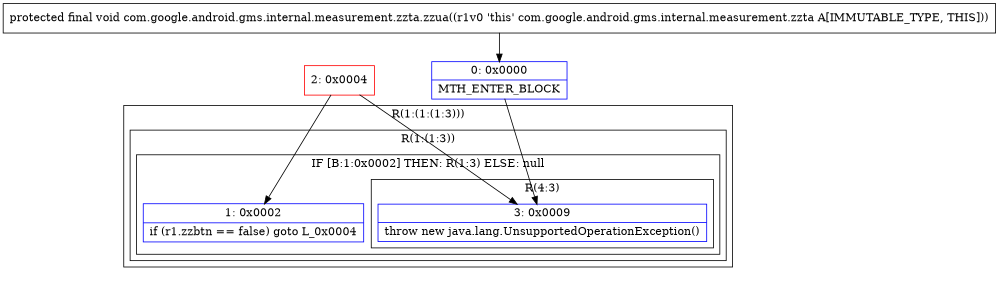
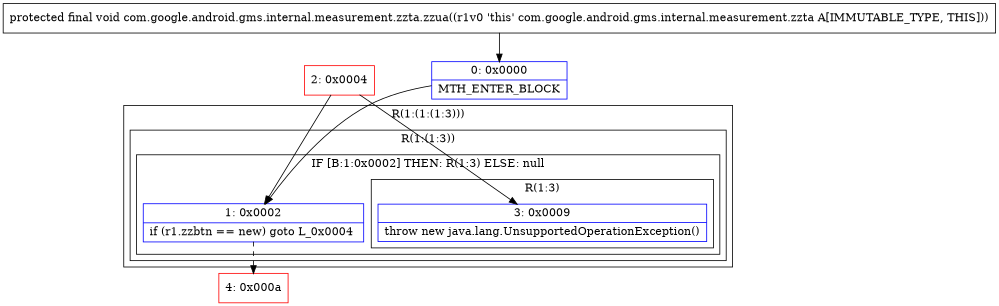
(520, 148) -> (339, 124)
(542, 189) -> (542, 189)
(253, 232) -> (251, 232)
none -> (253, 288)
